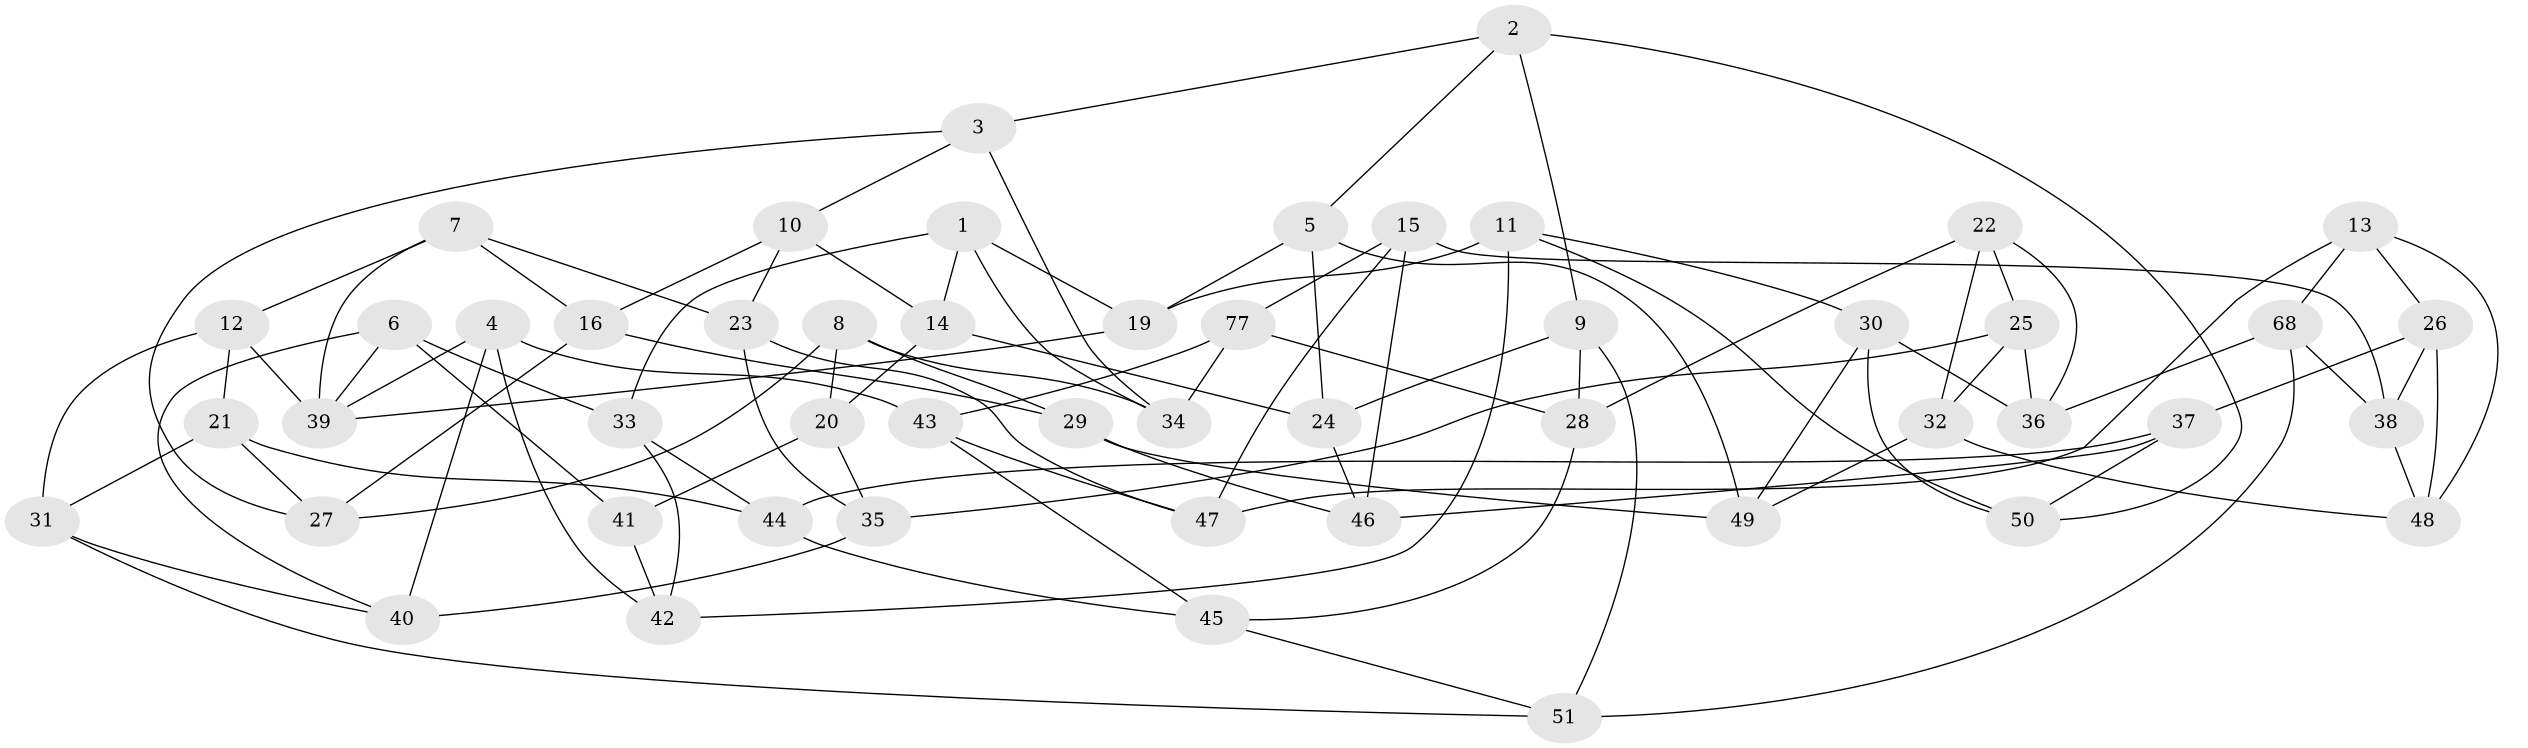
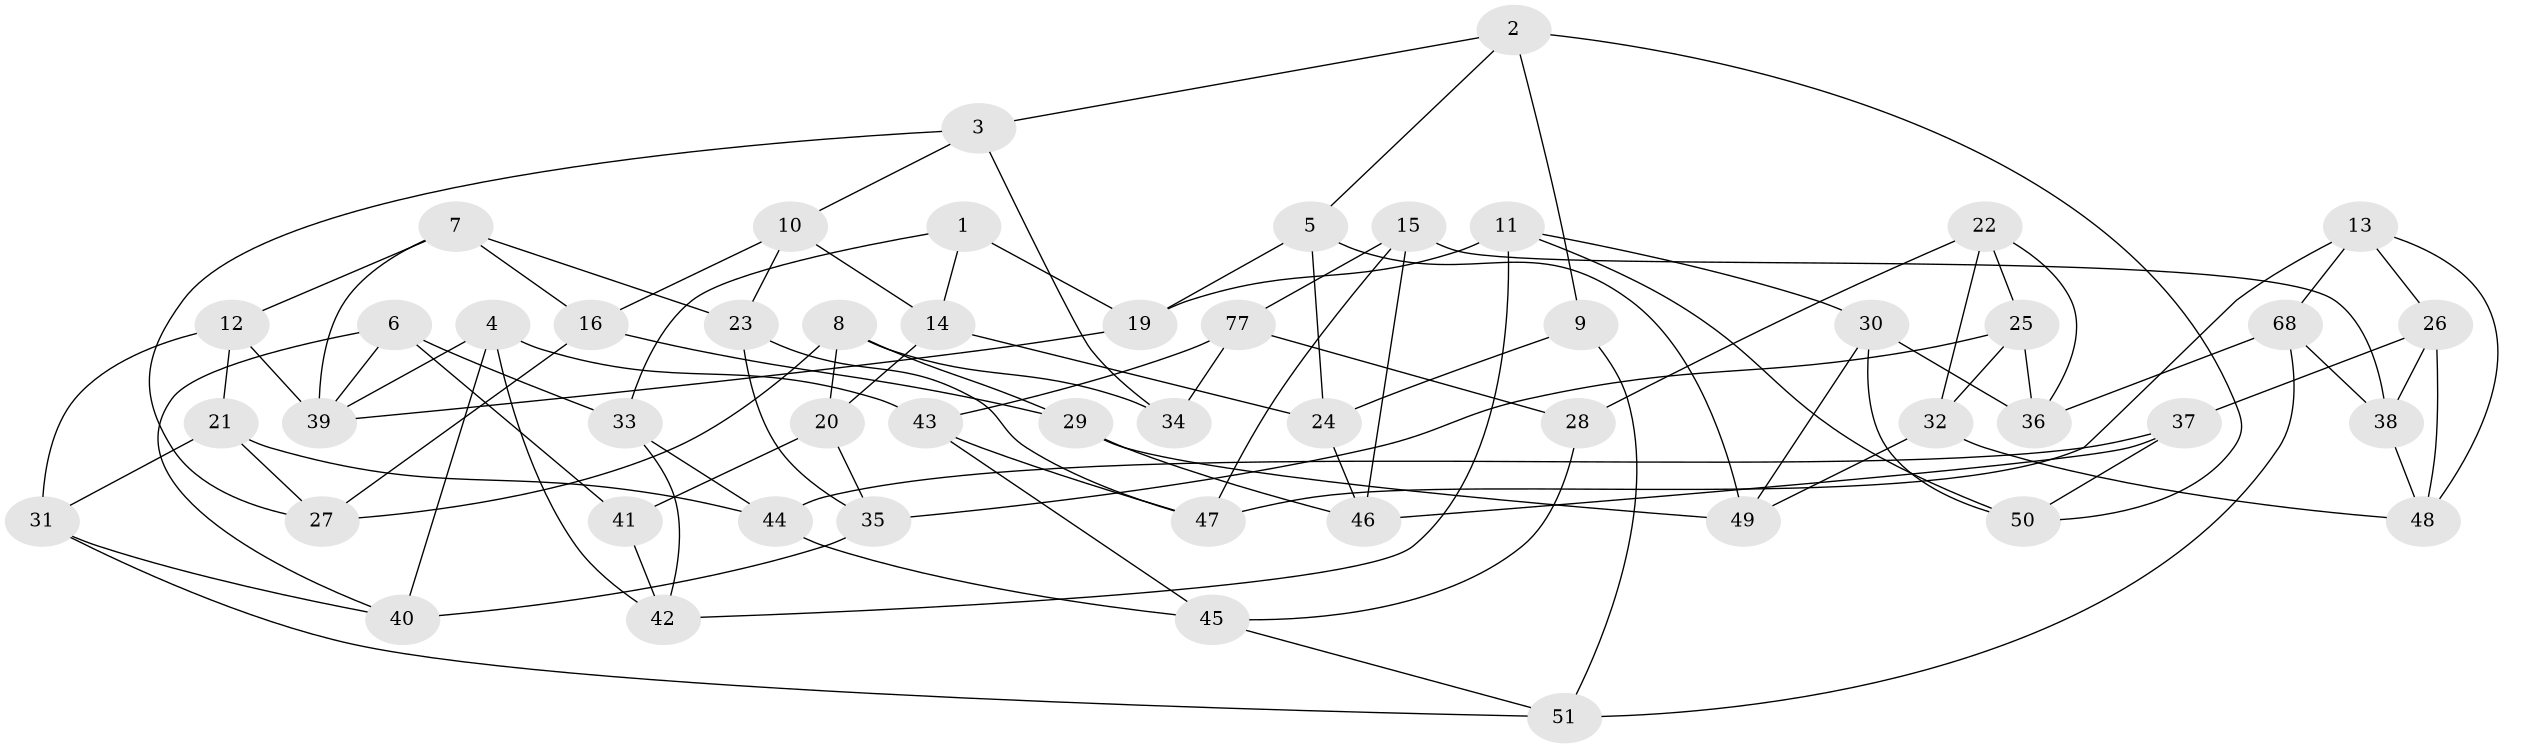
(1031, 334) -> none
(1580, 374) -> none
